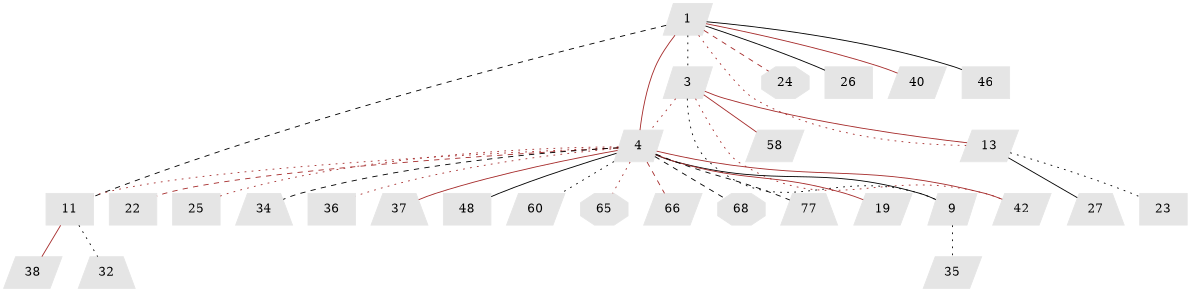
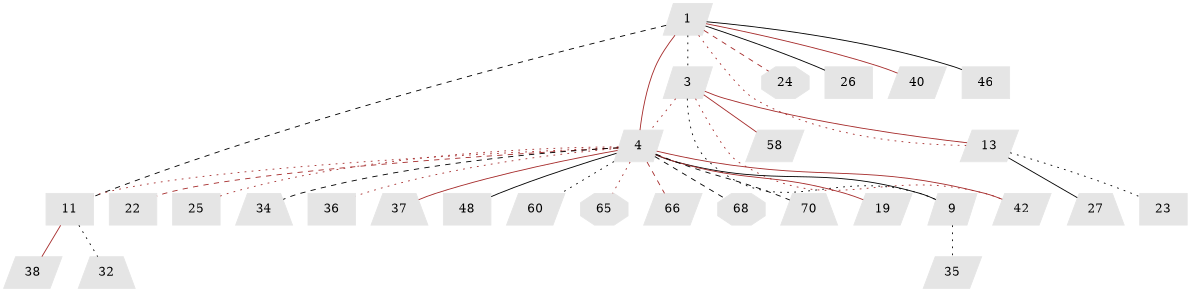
(809, 209) -> (809, 209)
